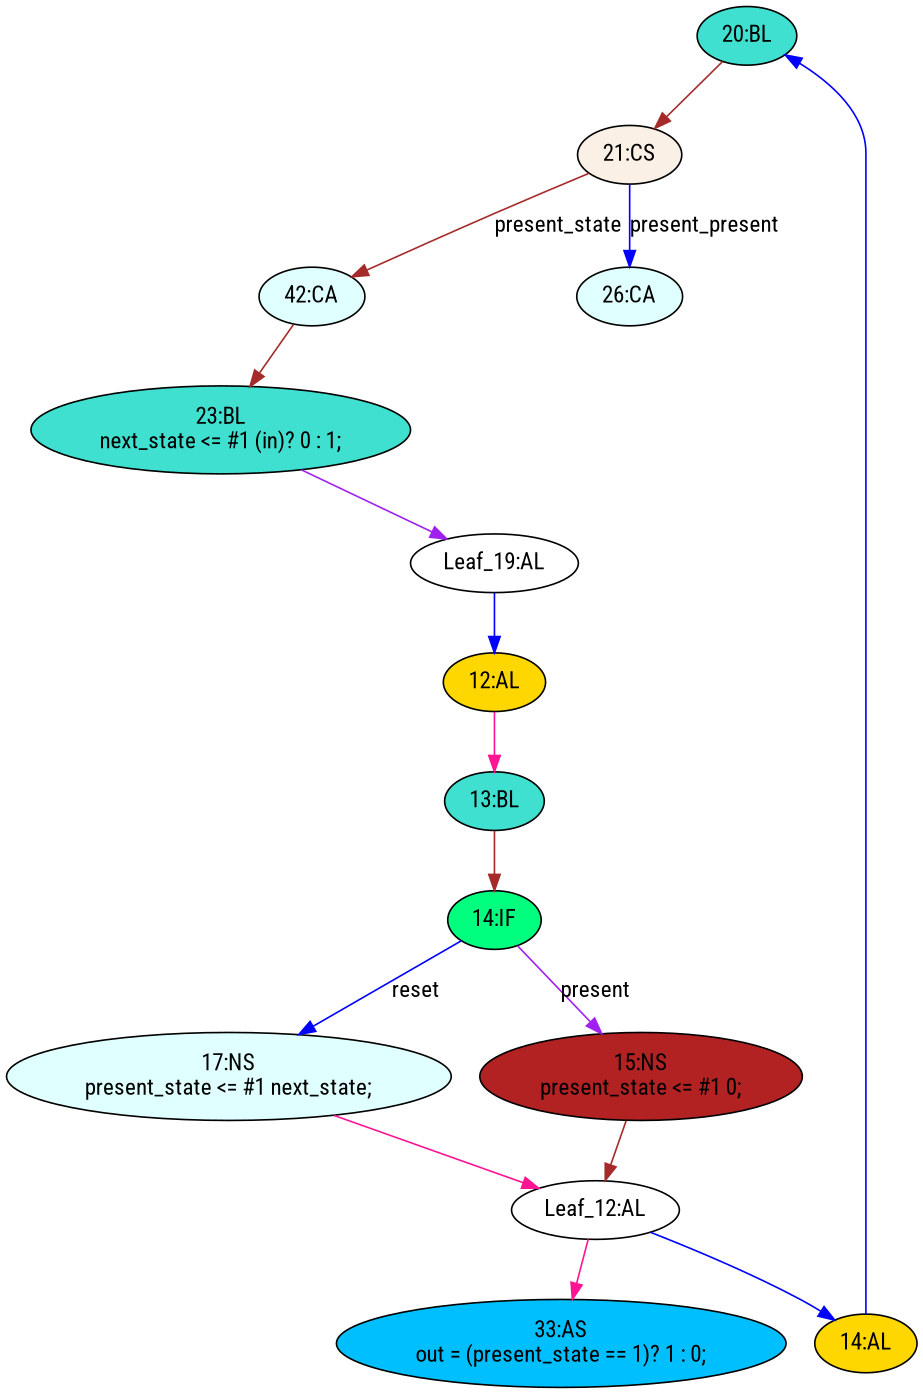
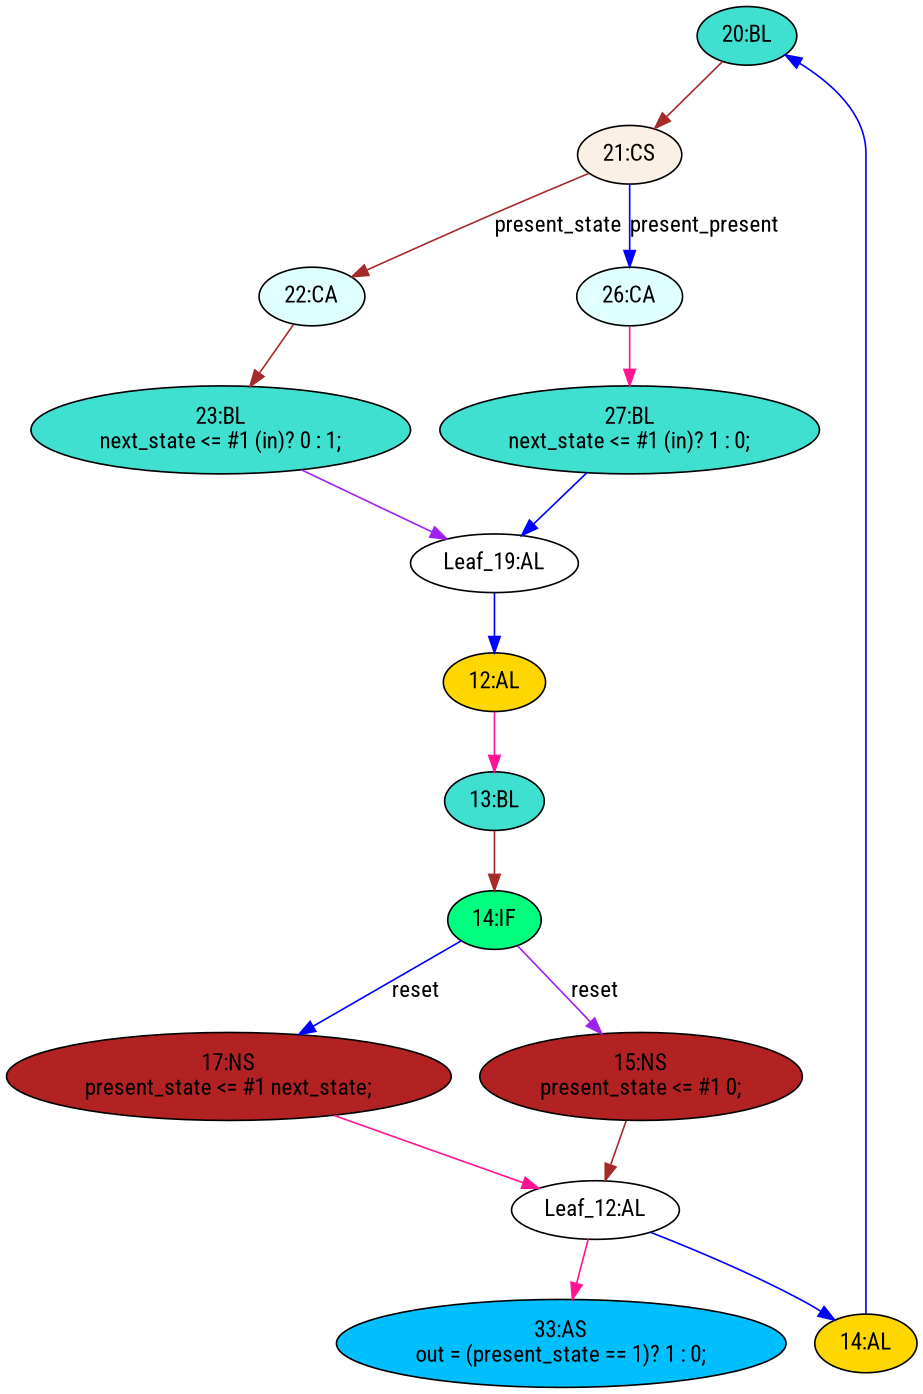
(312, 297) -> (312, 297)
none -> (630, 430)
(595, 991) -> (595, 991)
(229, 1076) -> (229, 1076)
